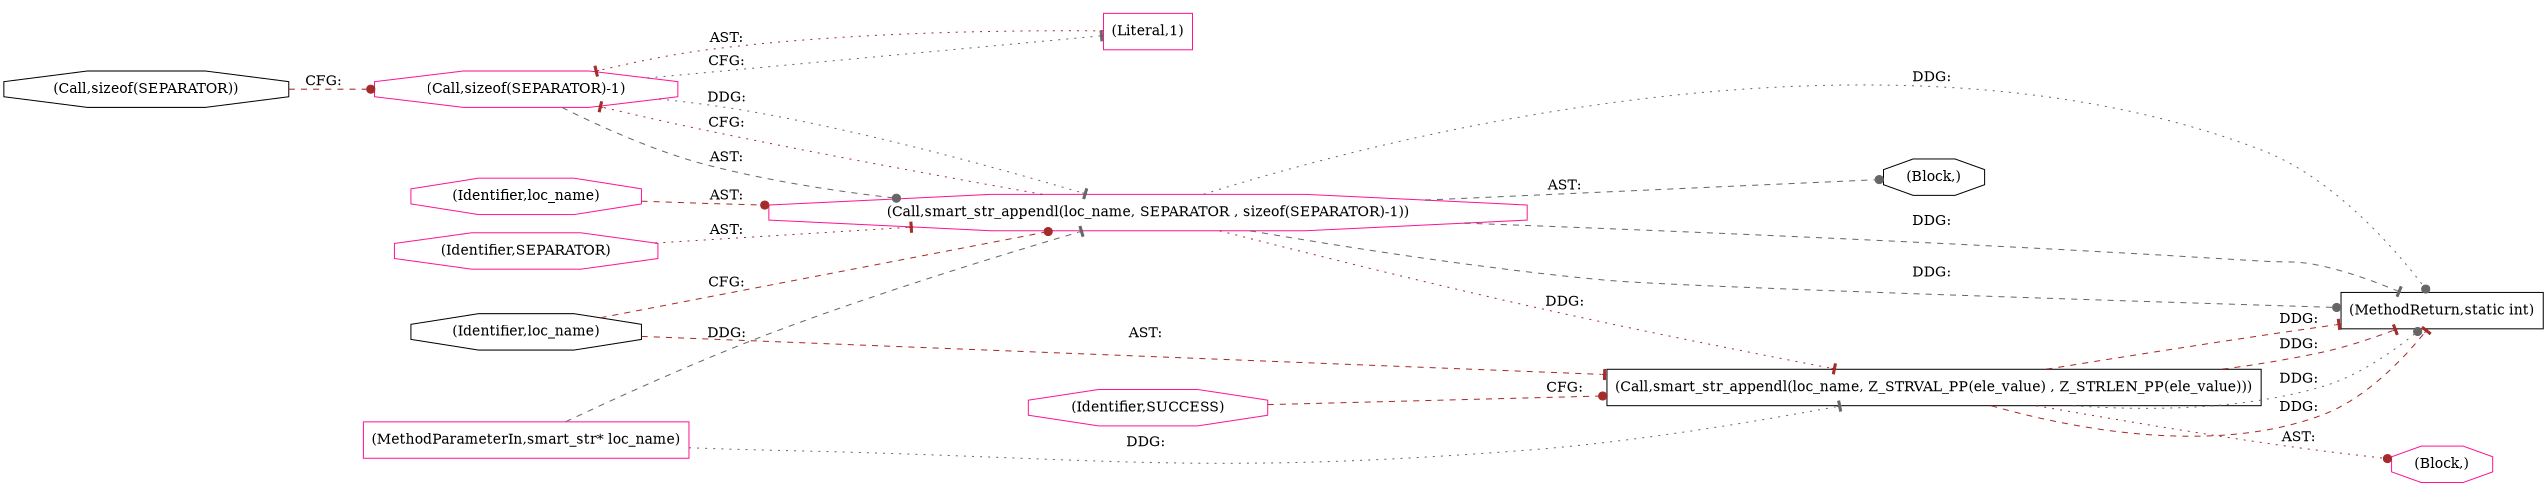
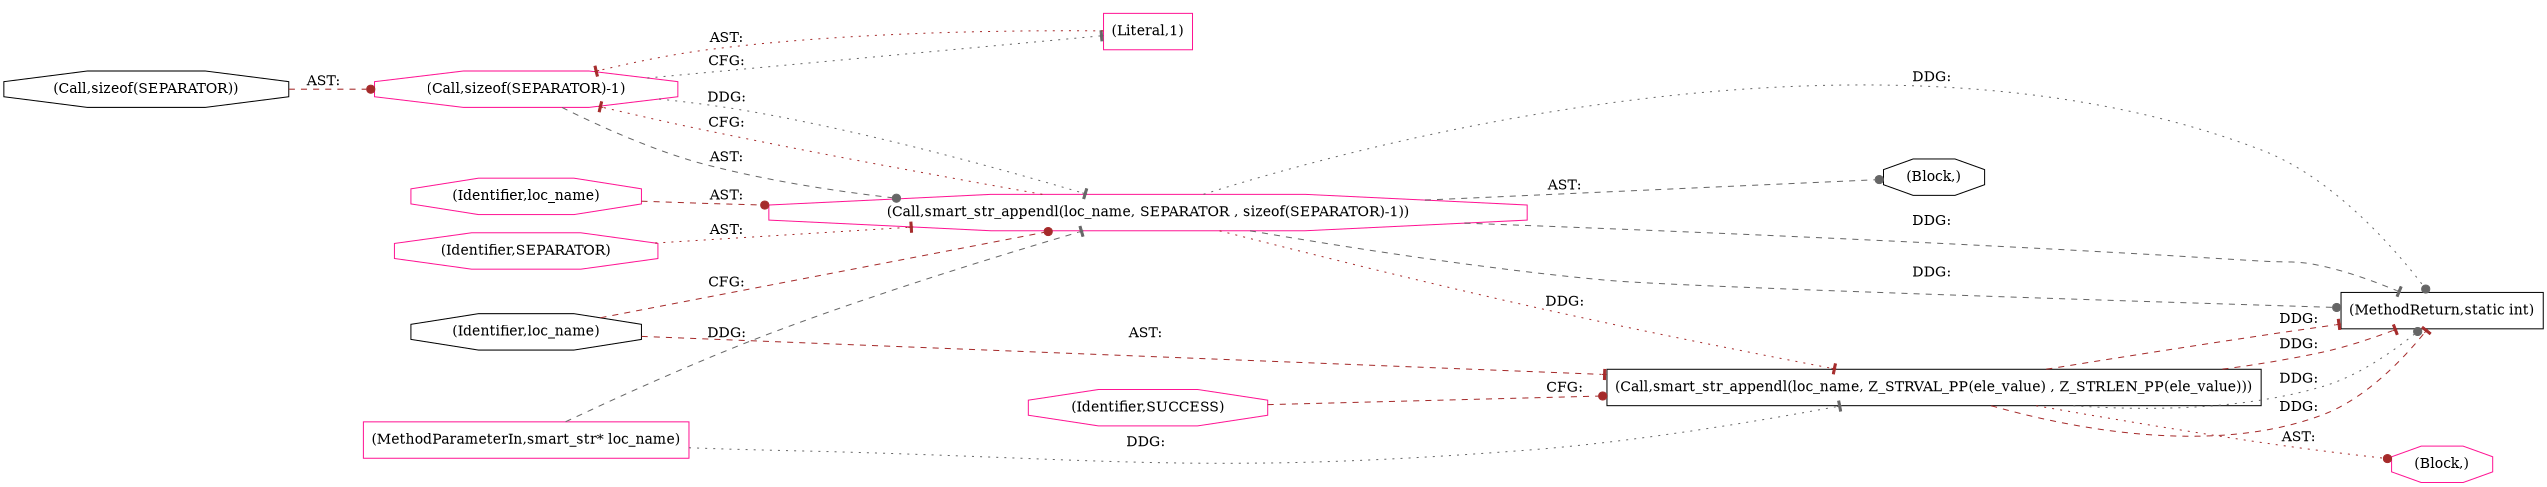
(326, 82) -> (326, 82)
